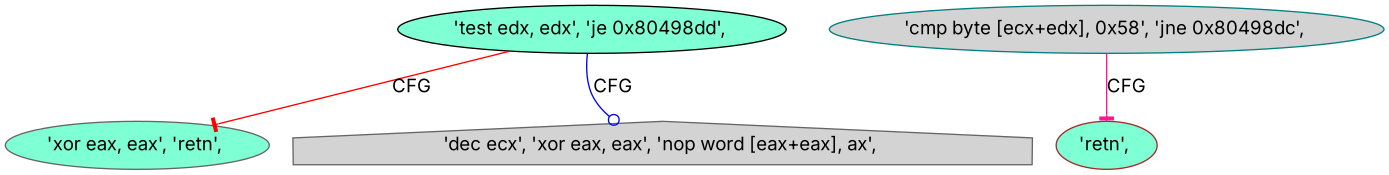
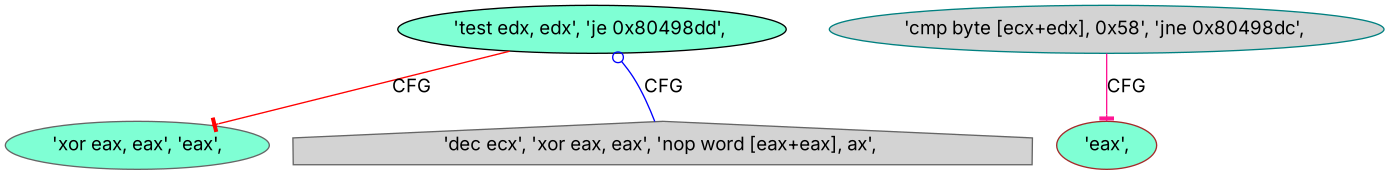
(590, 88) -> (641, 90)
(137, 145) -> (137, 145)
(1107, 145) -> (1107, 145)
